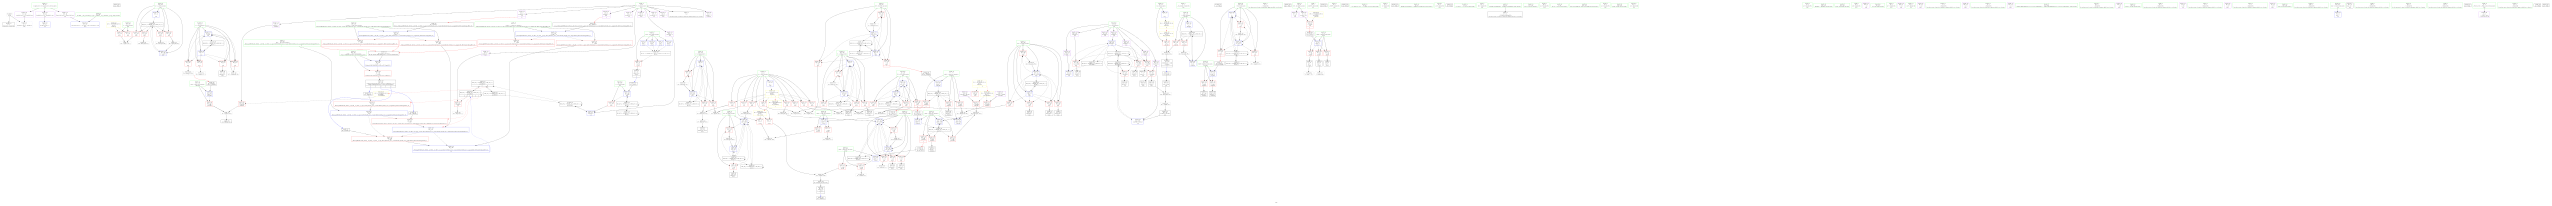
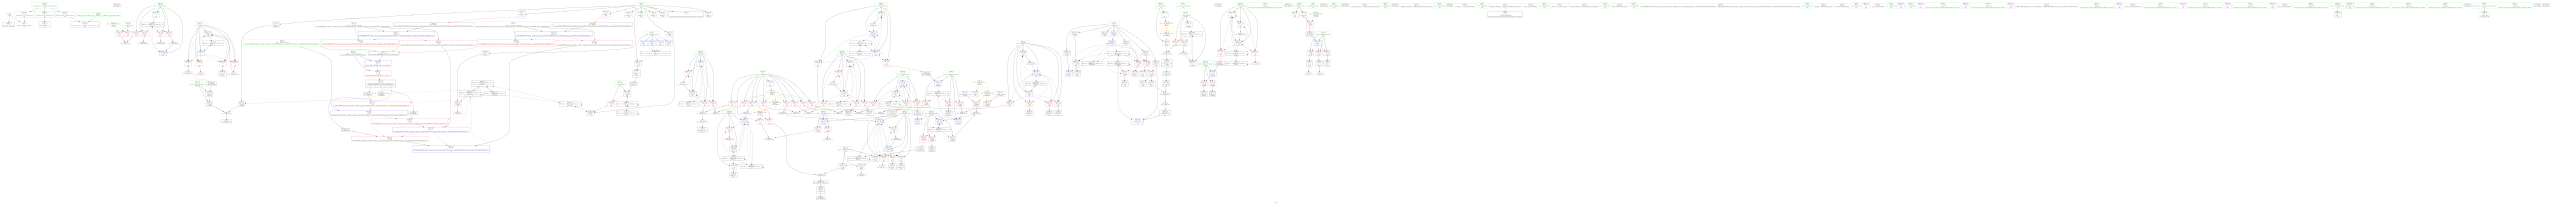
none -> (1721, 5)
